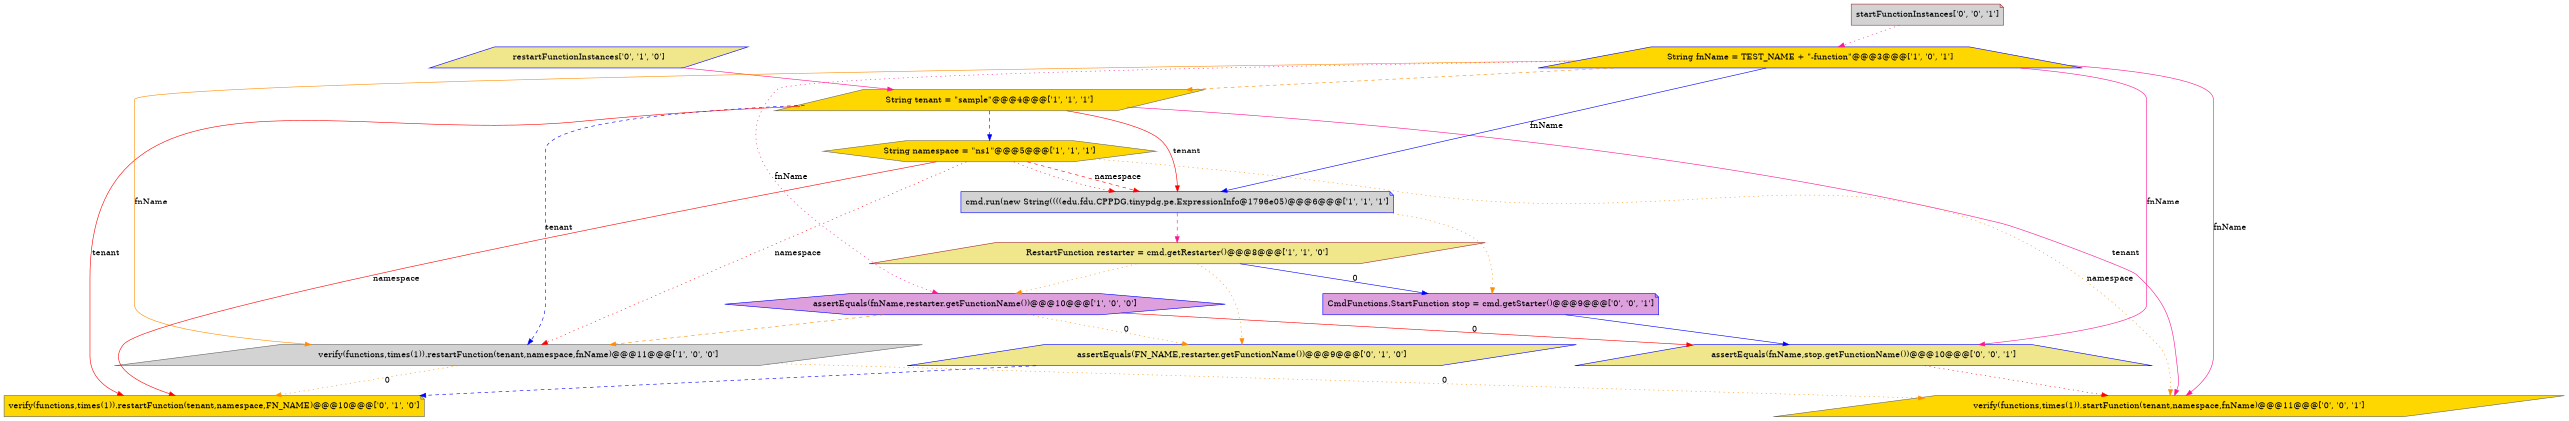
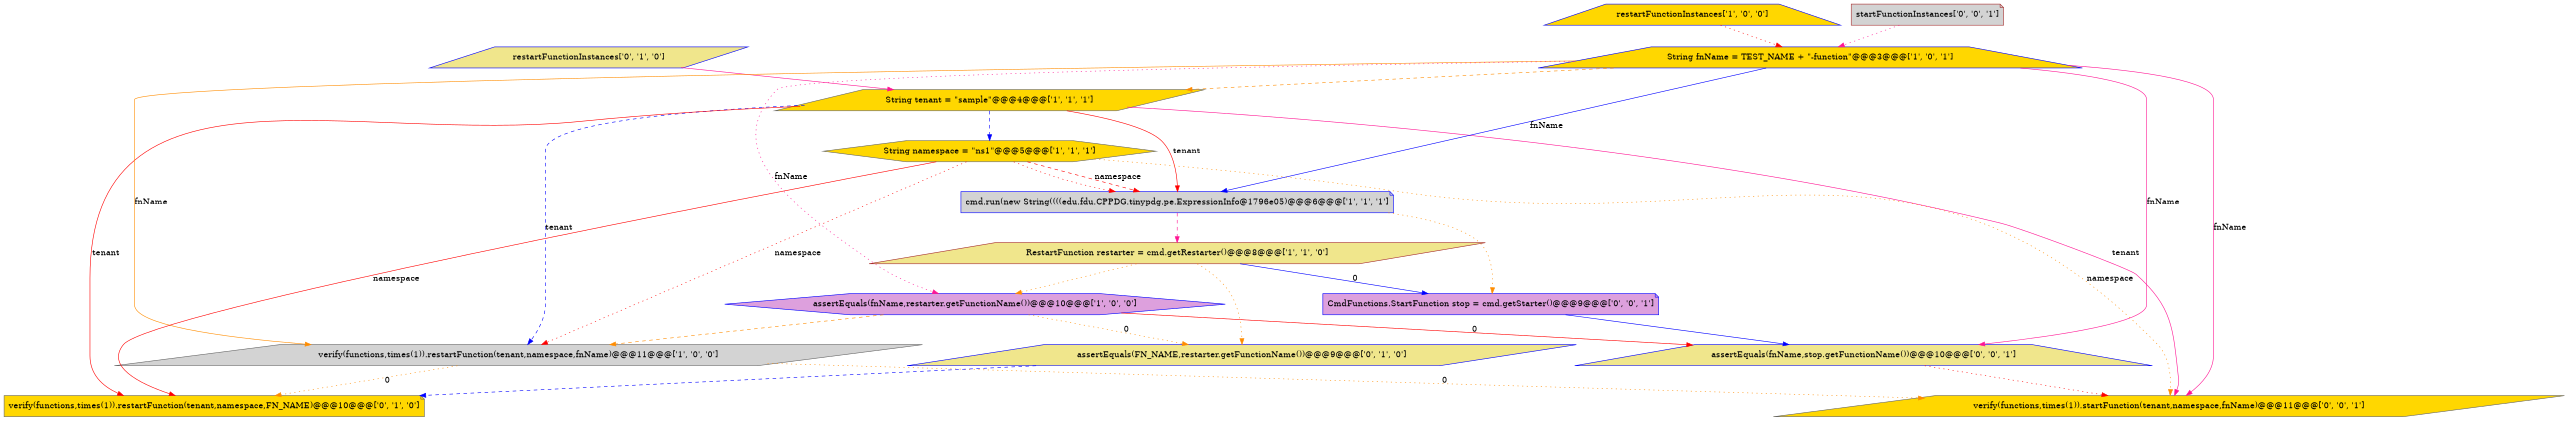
none -> (1692, 15)
